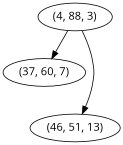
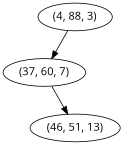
(94, 69) -> (58, 97)
